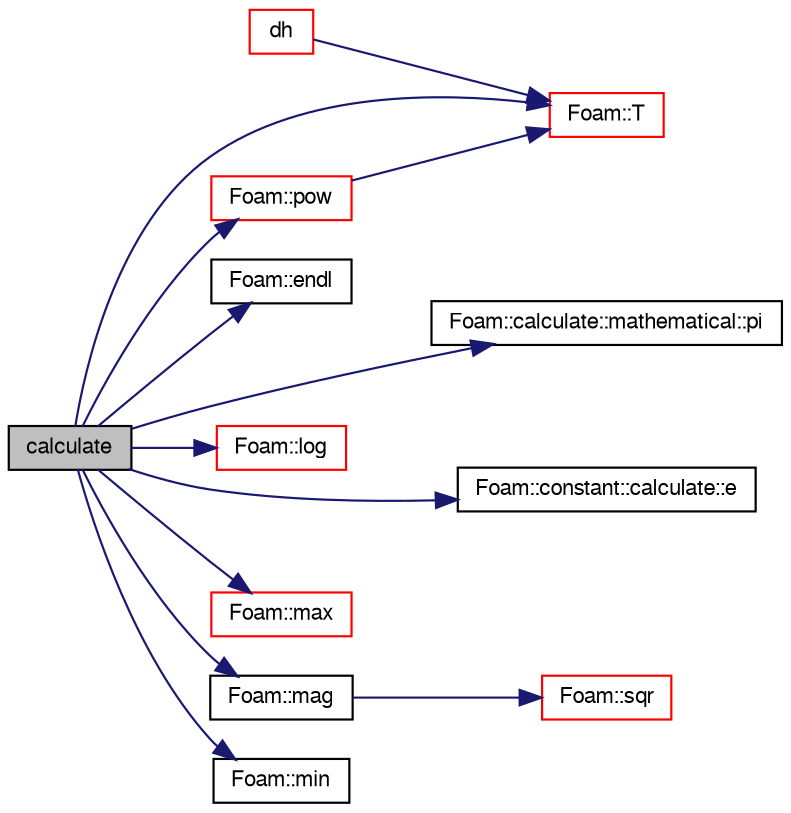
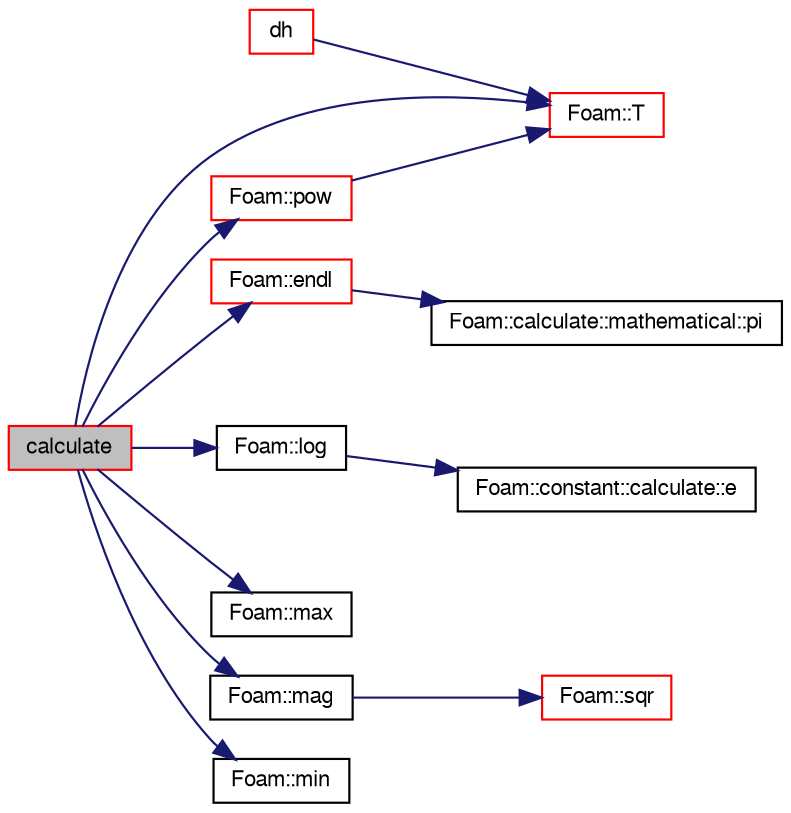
(281, 281) -> (281, 281)
(301, 385) -> (387, 295)
(70, 448) -> (70, 448)
(281, 448) -> (281, 448)
(280, 497) -> (391, 462)
(281, 614) -> (281, 614)
